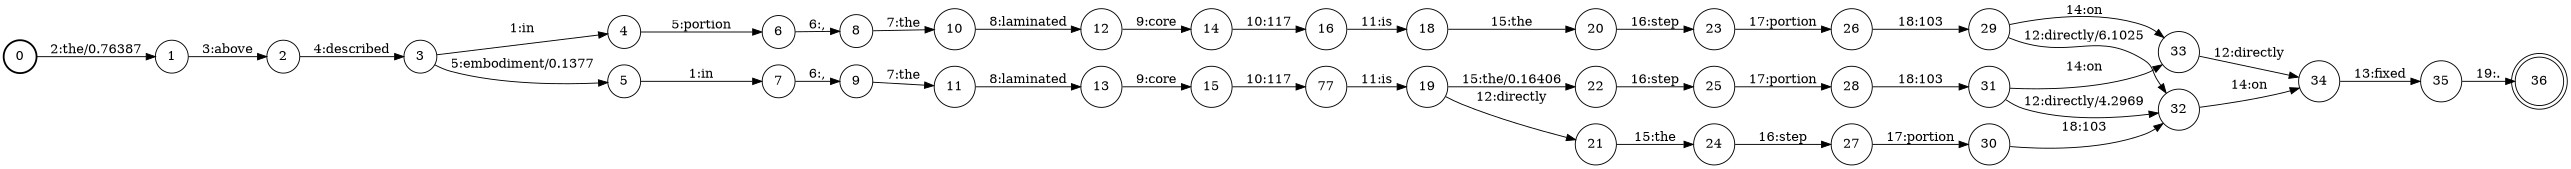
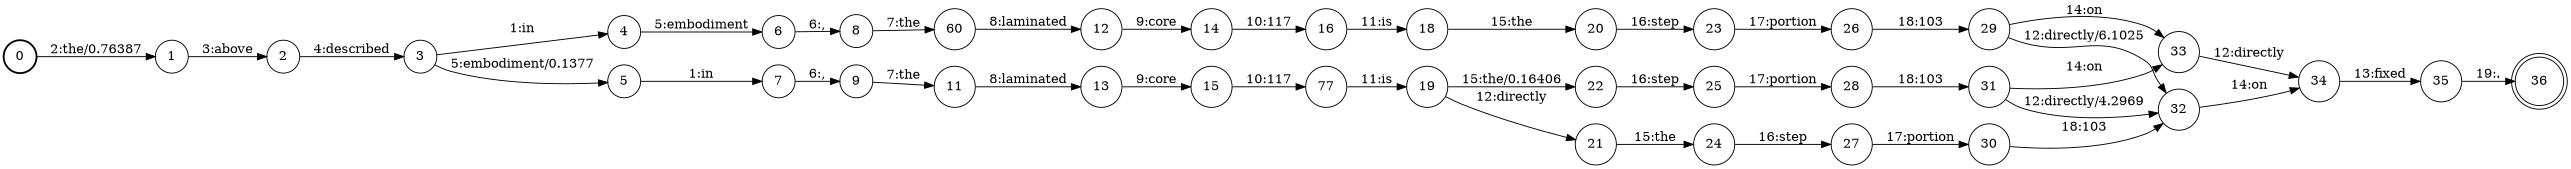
(701, 25) -> (701, 25)
(955, 29) -> (955, 29)
